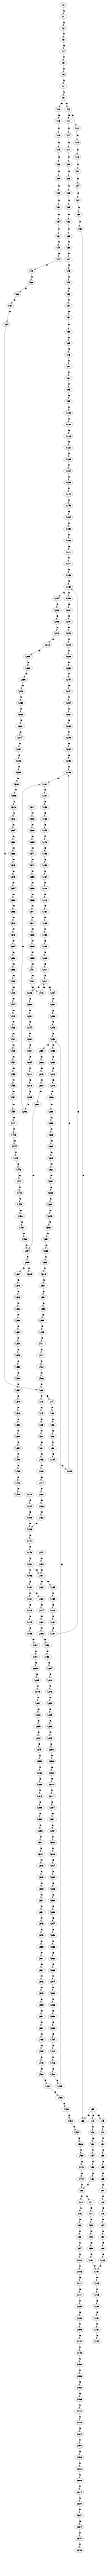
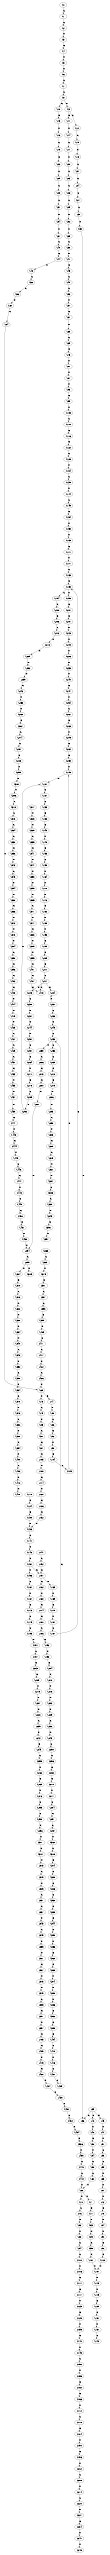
(43, 988) -> (41, 986)
(53, 998) -> (51, 999)
(46, 1244) -> none
(35, 1593) -> (41, 1592)
